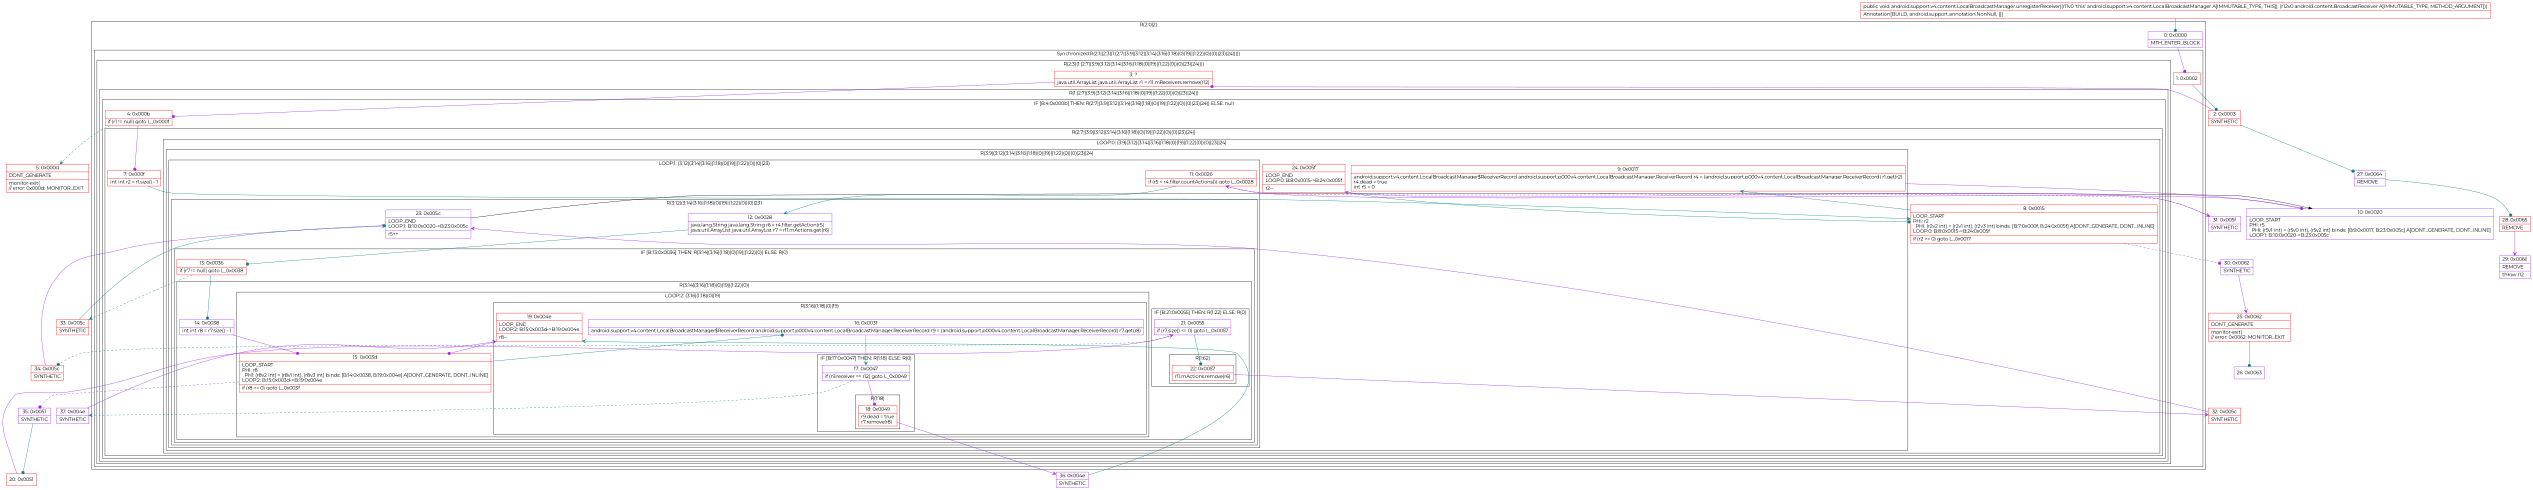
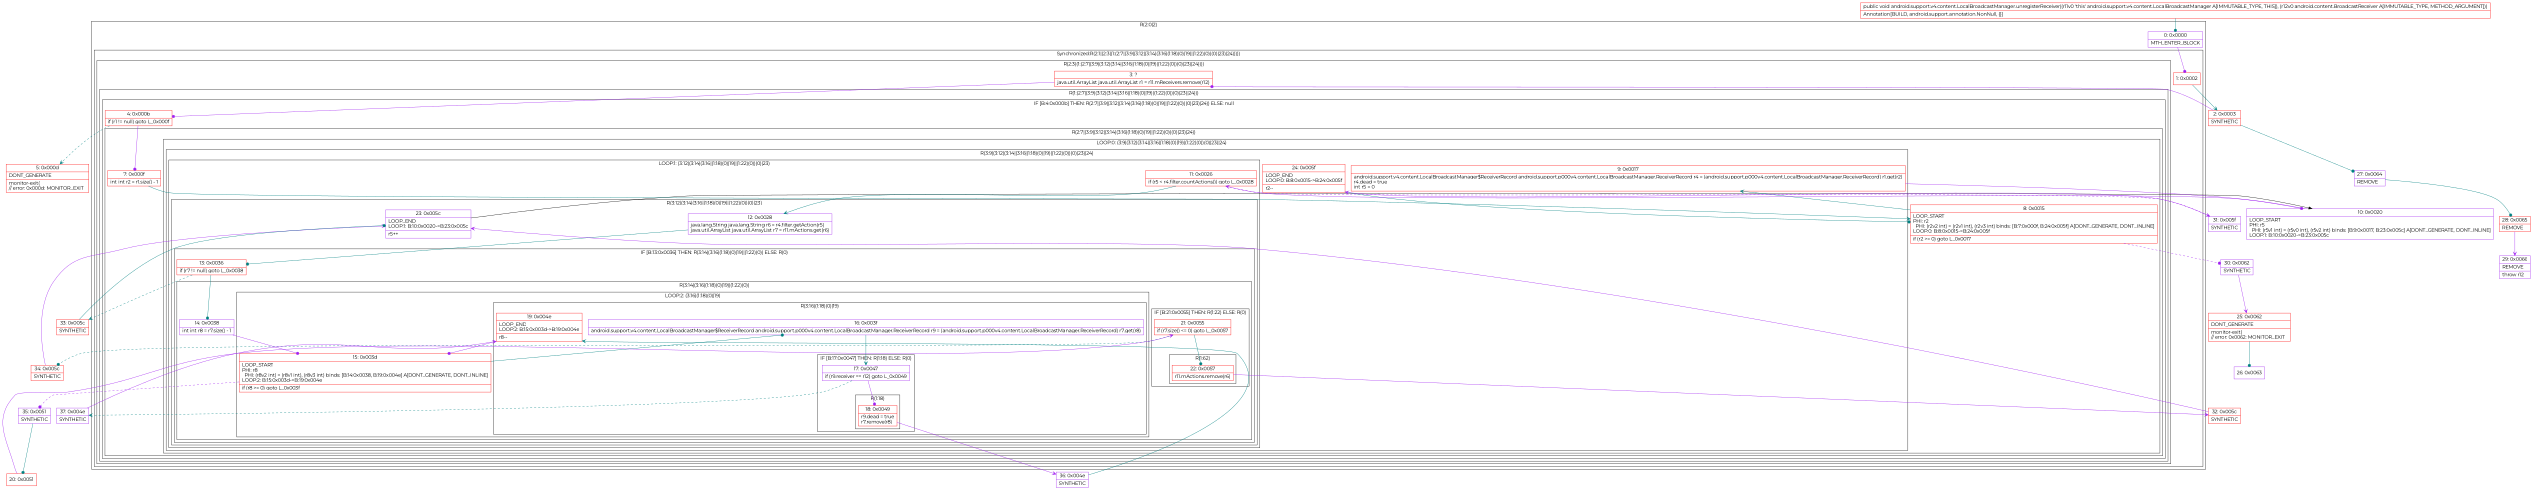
(2200, 93) -> (2201, 94)
(1193, 327) -> (1193, 327)
